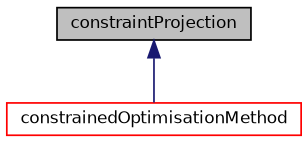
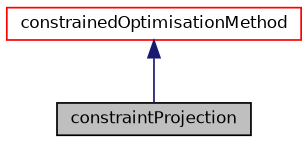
(154, 80) -> (154, 80)
